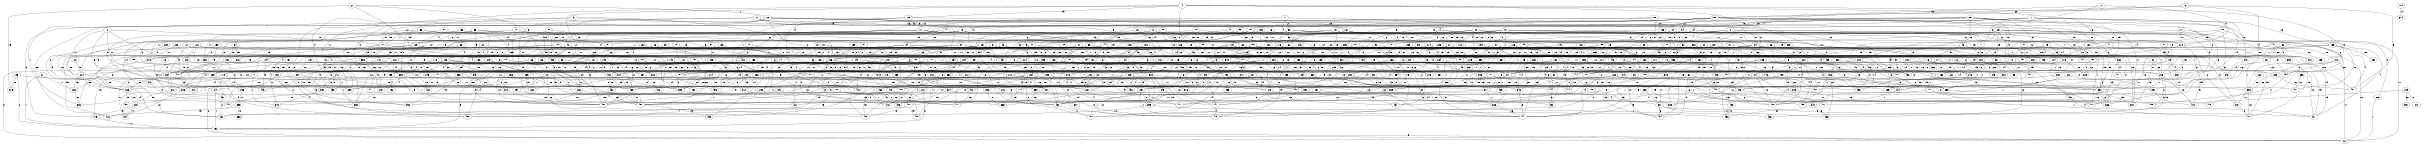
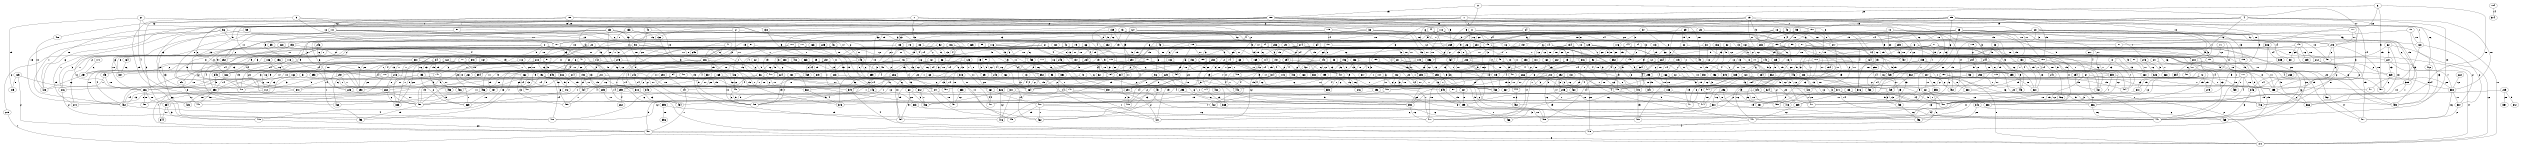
none -> (1781, 23)
none -> (1587, 36)
(1271, 39) -> (1541, 48)
(1523, 42) -> (1797, 54)
(2164, 45) -> none
(1534, 53) -> none
none -> (1124, 54)
none -> (127, 60)
(1568, 61) -> (1554, 96)
(831, 63) -> (478, 63)
(429, 65) -> (401, 48)
(2156, 68) -> (1621, 57)
none -> (1734, 72)
(877, 75) -> (1659, 75)
none -> (985, 75)
none -> (1186, 76)
(562, 80) -> (69, 87)
(1074, 81) -> (595, 85)
(272, 87) -> none
